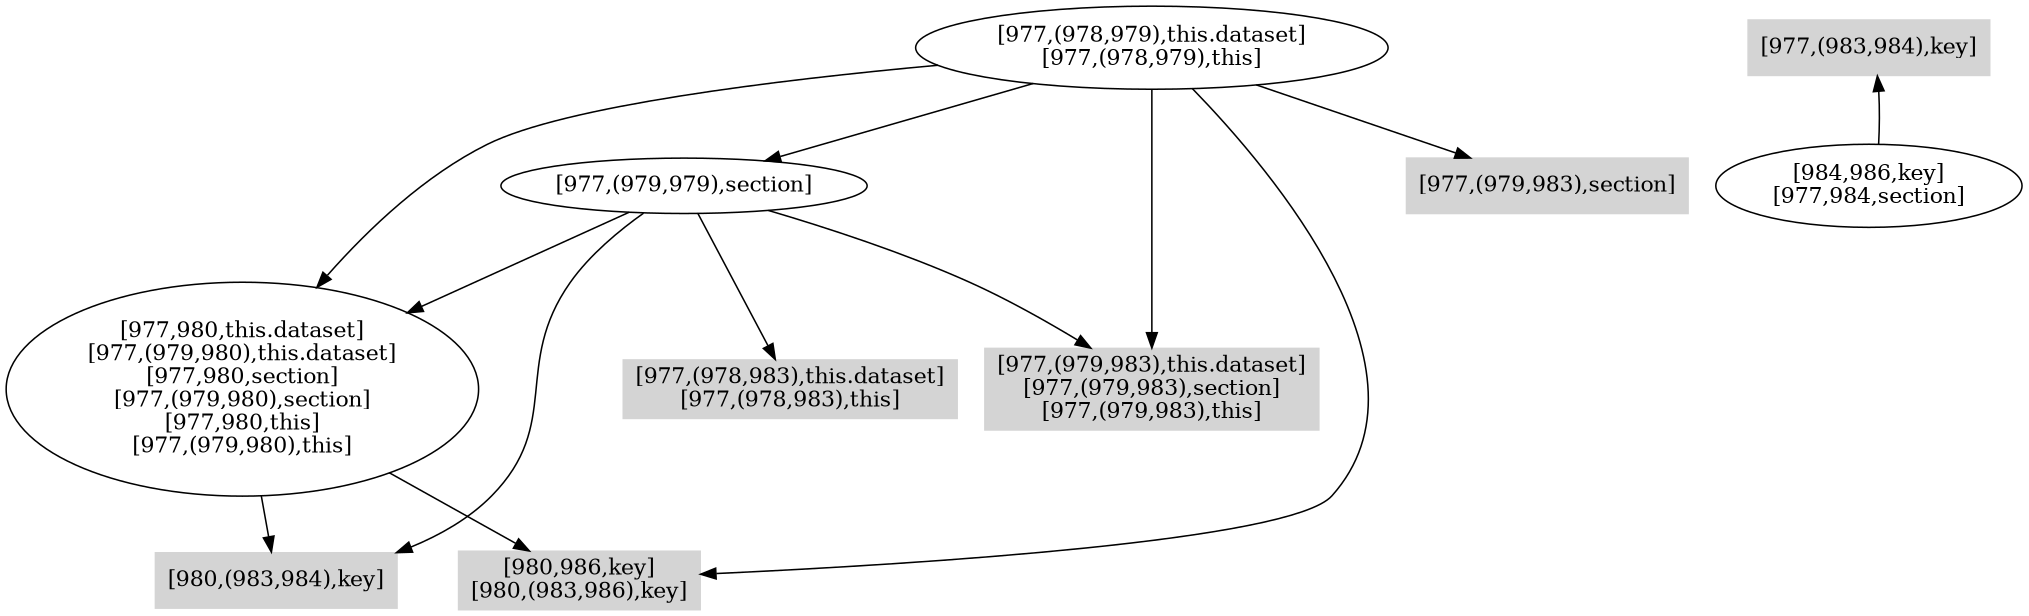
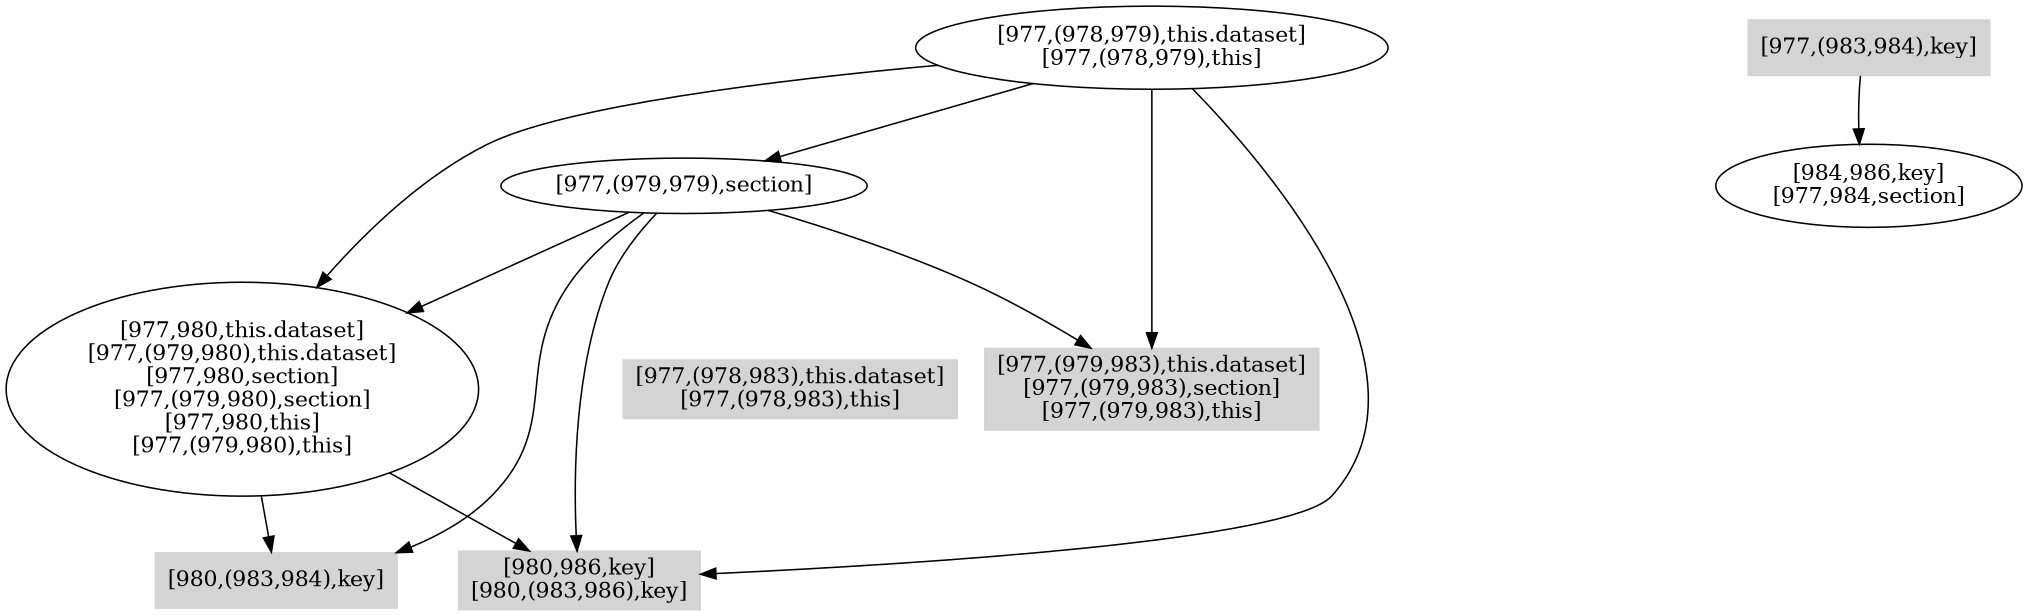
(1879, 118) -> (1859, 102)
(1547, 186) -> none
(733, 280) -> (586, 365)
